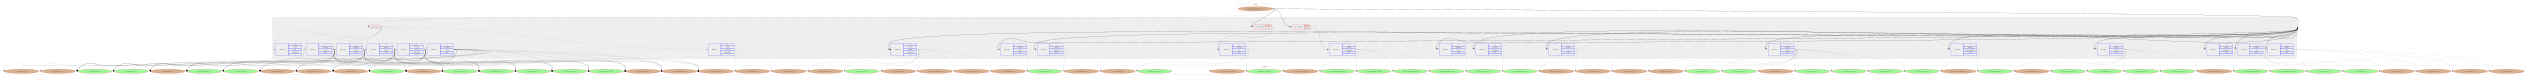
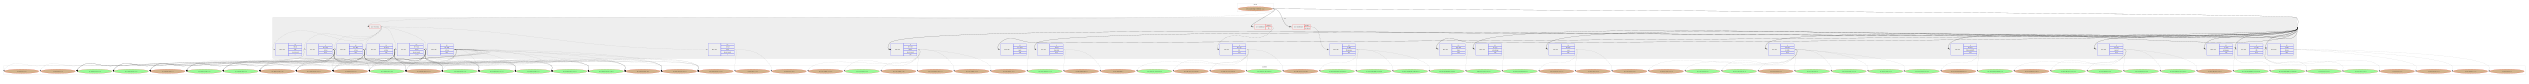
none -> (1191, 71)
